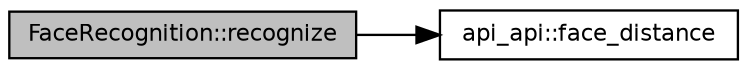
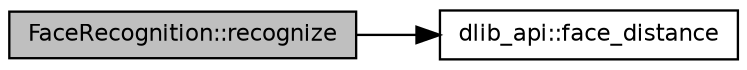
(589, 35) -> (589, 35)
